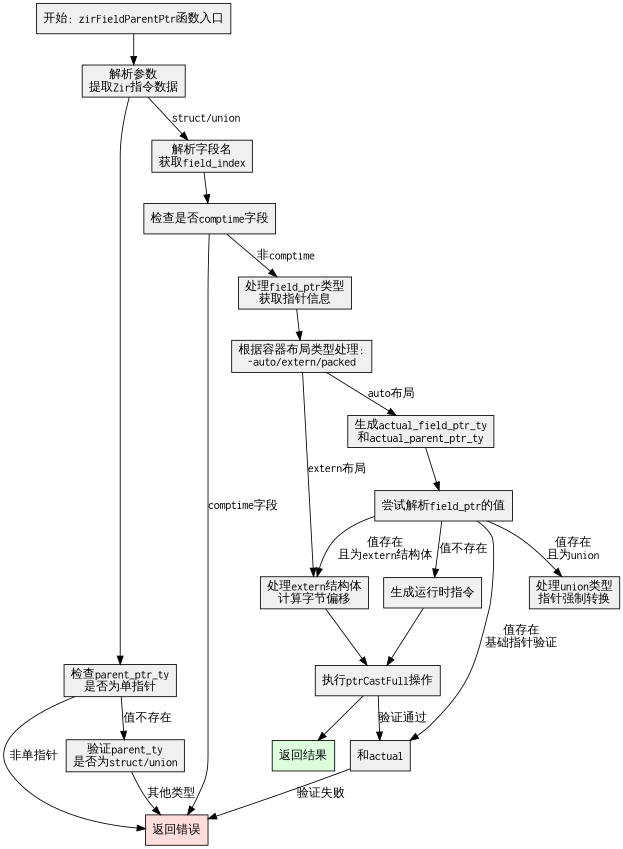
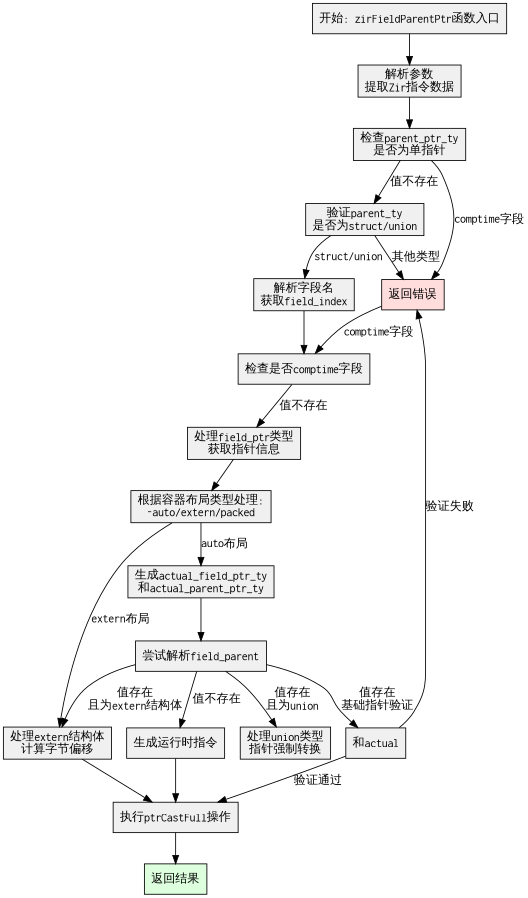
(165, 116) -> (315, 250)
(286, 255) -> (304, 406)
(444, 506) -> (201, 656)
(208, 522) -> (349, 323)
(379, 714) -> (286, 778)
(34, 756) -> (489, 220)
